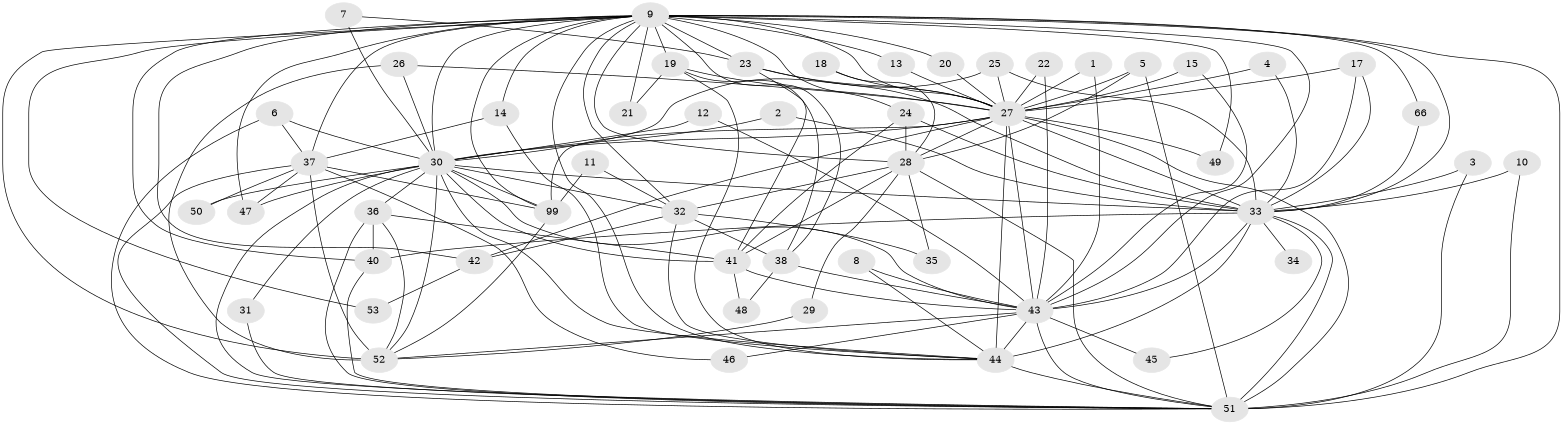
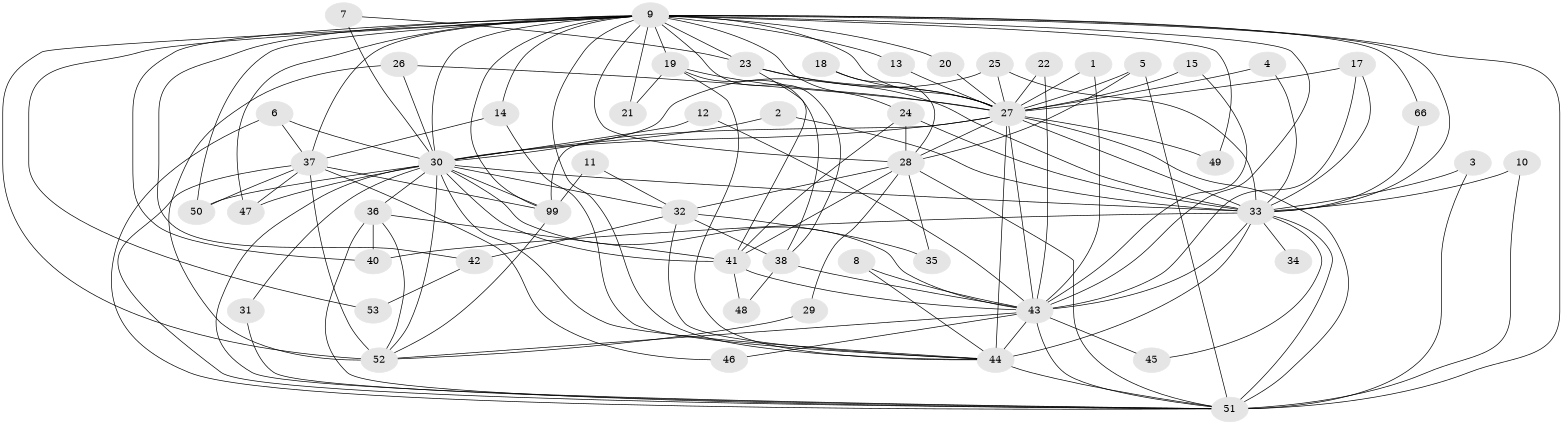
(588, 118) -> (339, 38)
(738, 177) -> none
(730, 401) -> none
